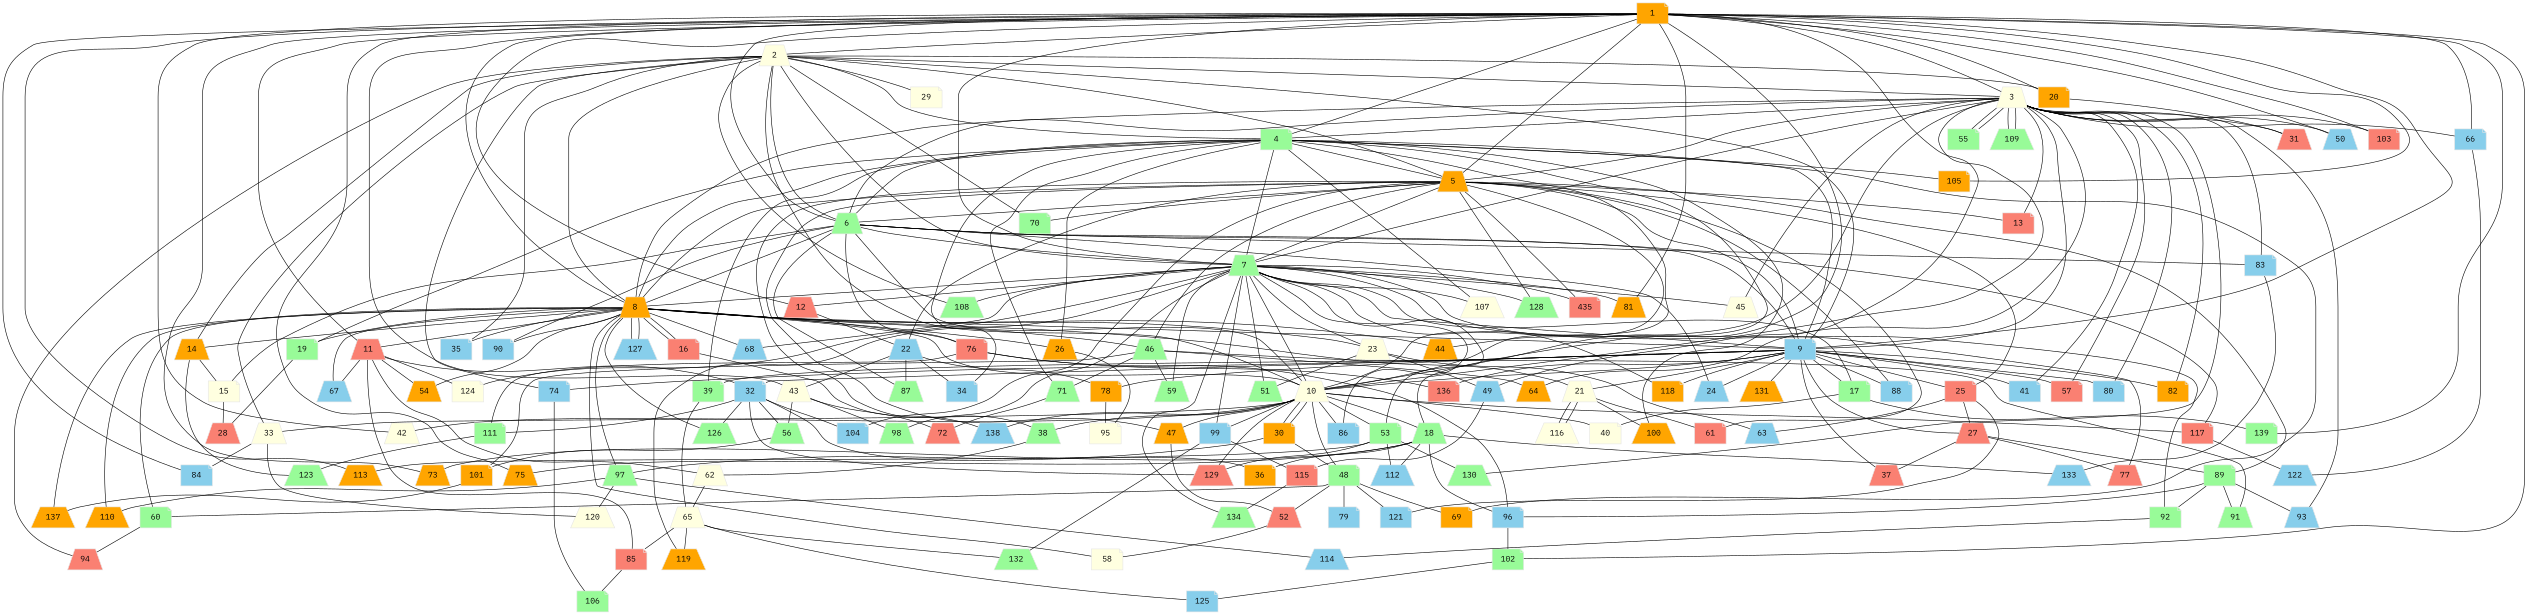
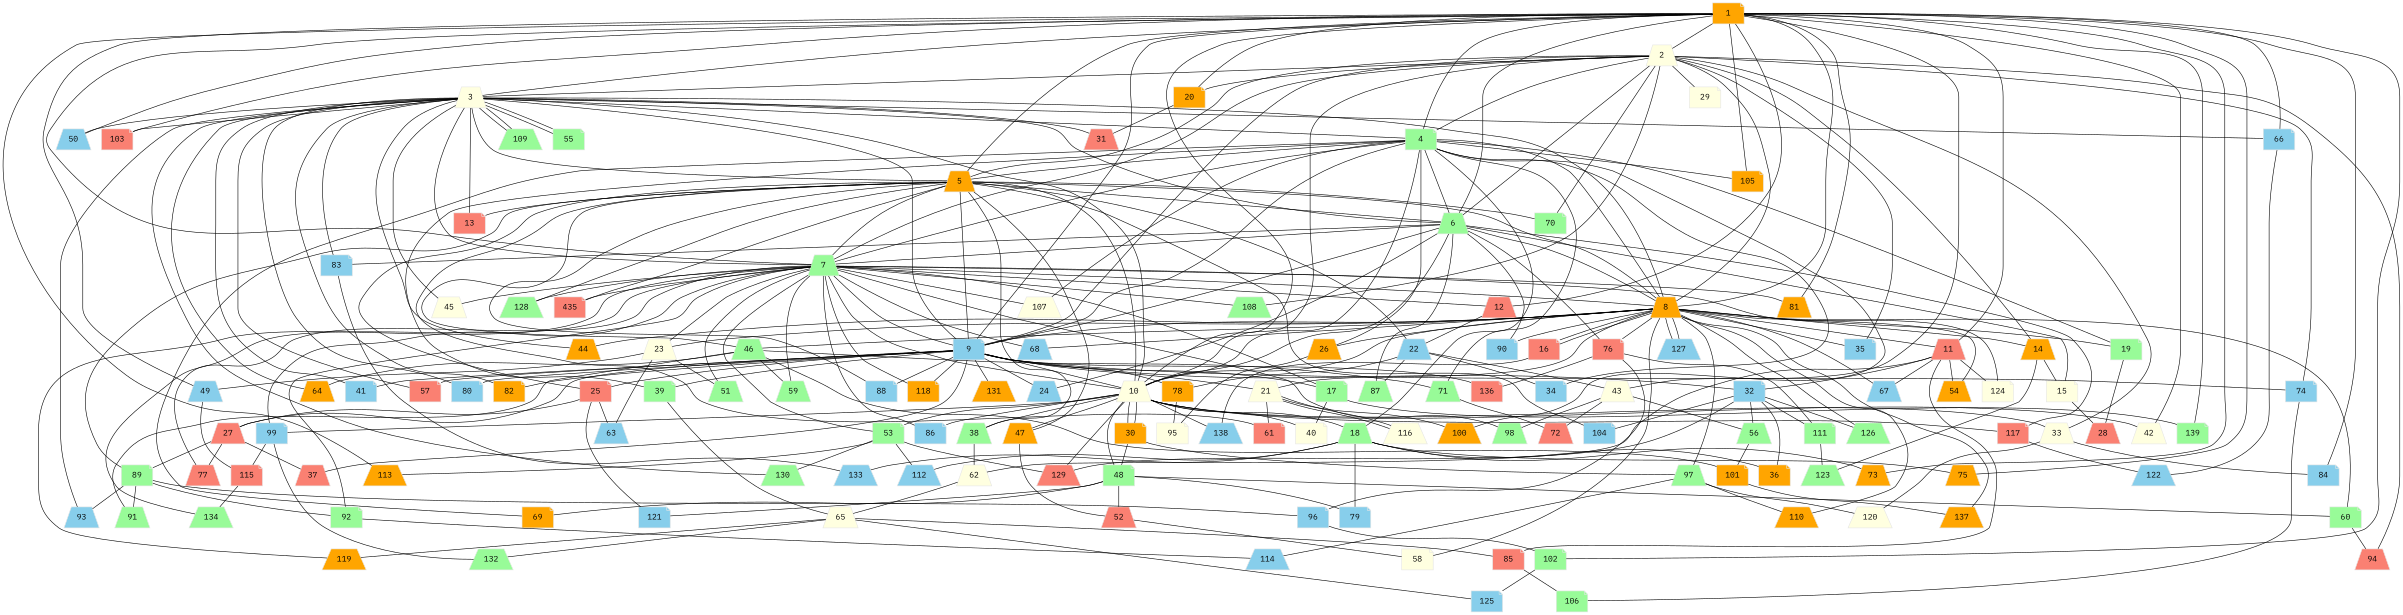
(1447, 490) -> (1355, 475)
